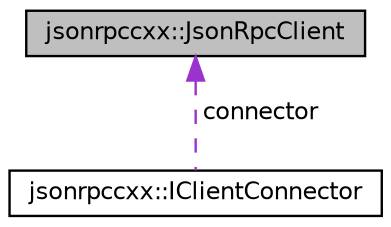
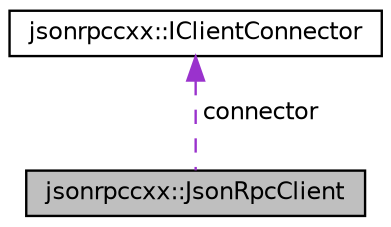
(196, 126) -> (196, 126)
